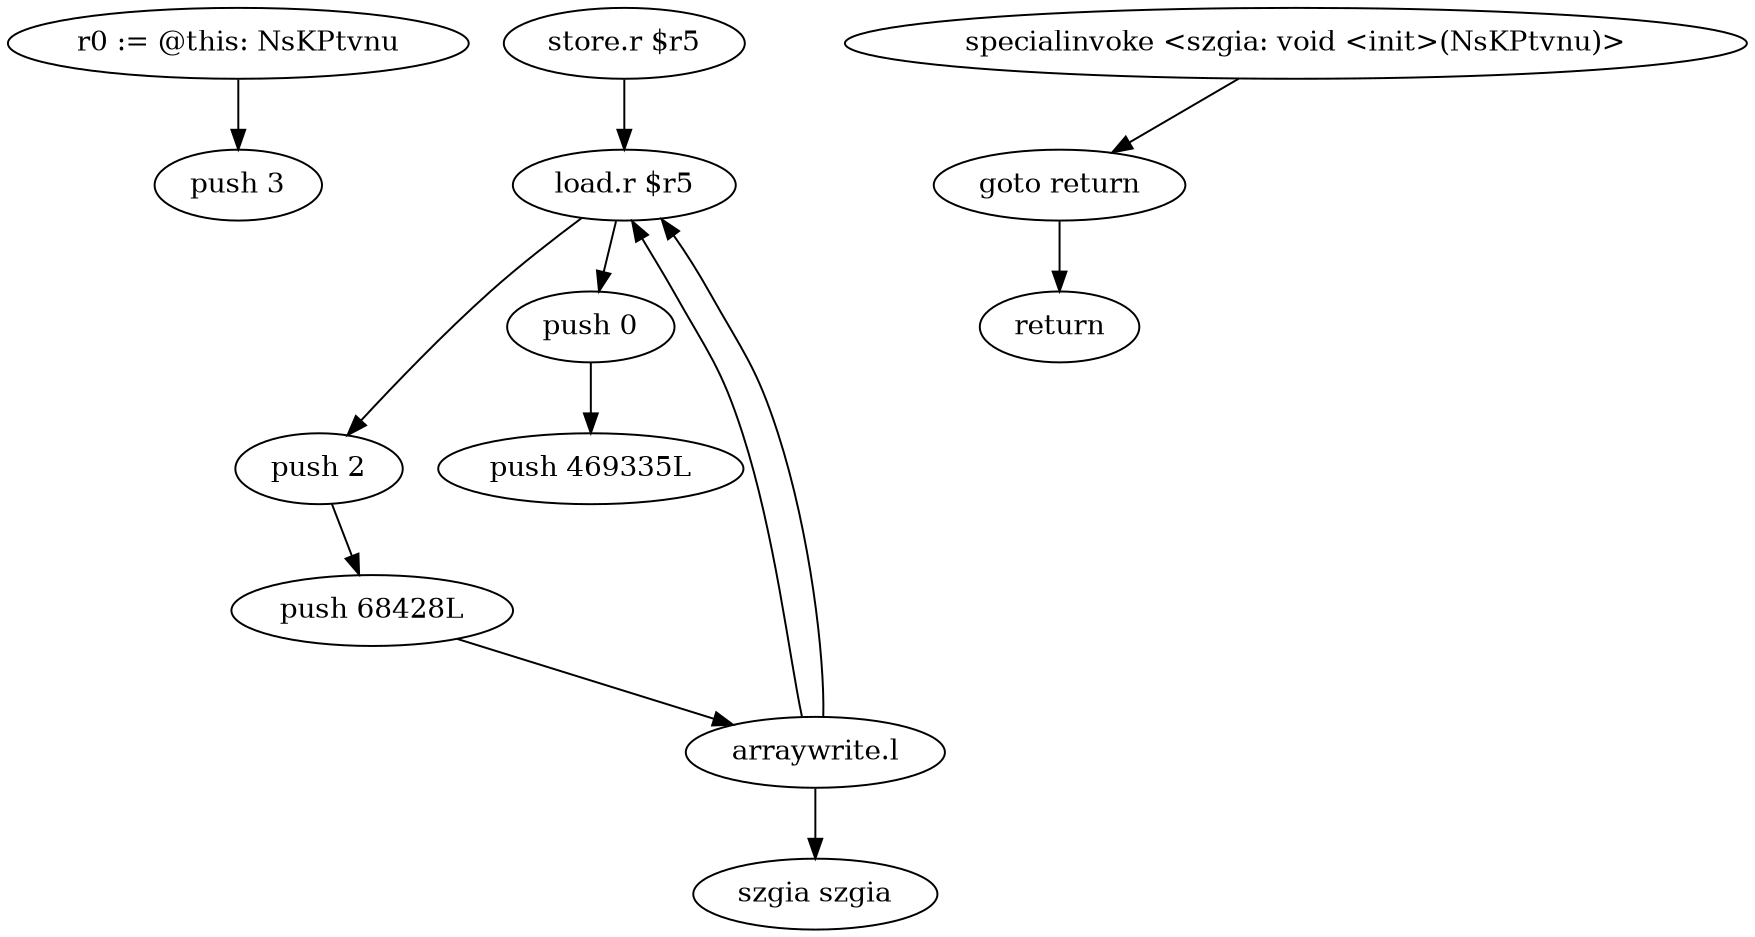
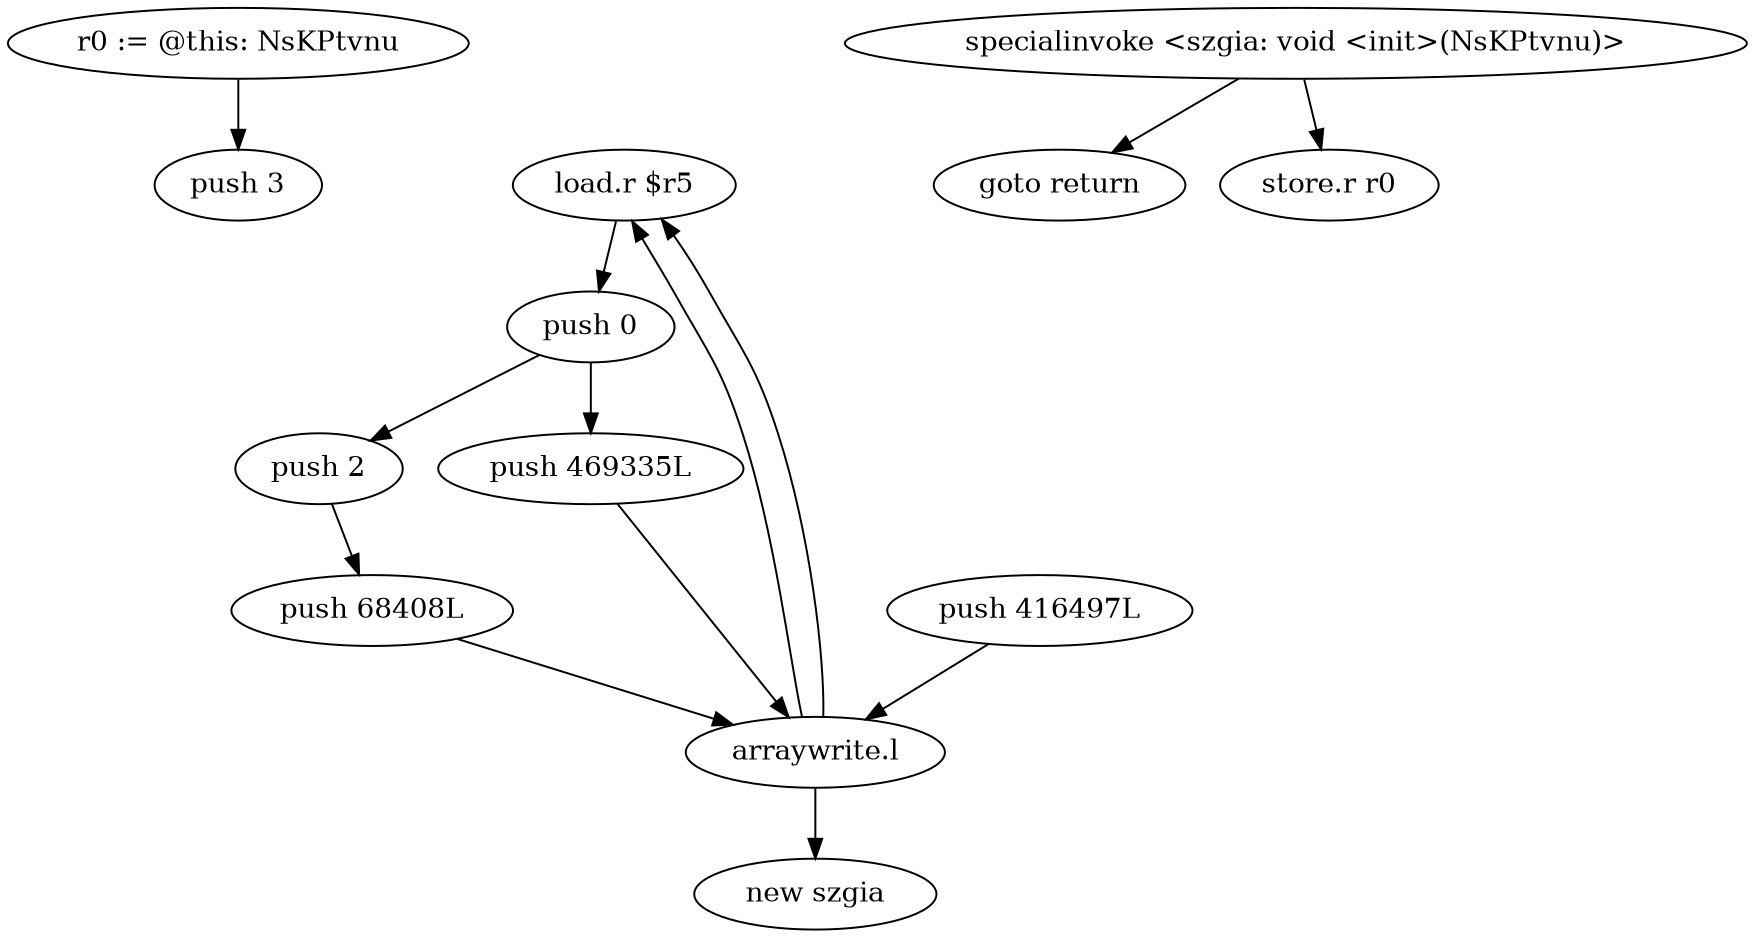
(624, 43) -> none
none -> (1329, 185)
(466, 314) -> (464, 393)
(1060, 327) -> none
none -> (697, 603)
(372, 611) -> (372, 611)
none -> (1040, 611)
(815, 894) -> (815, 894)
